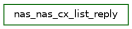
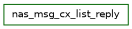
(66, 15) -> (66, 15)
